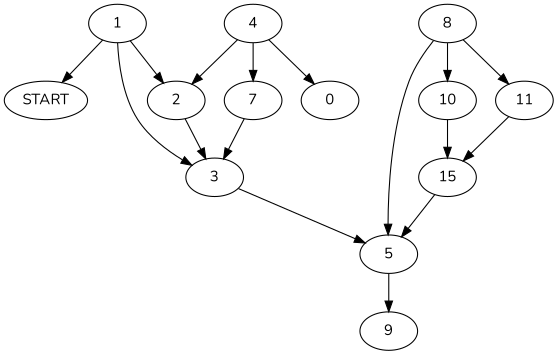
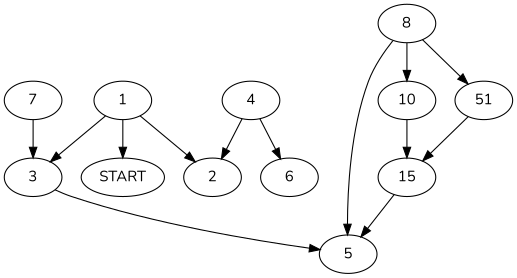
(253, 57) -> none
(330, 100) -> (289, 177)
(524, 100) -> (484, 100)
(193, 134) -> none
(389, 331) -> none
